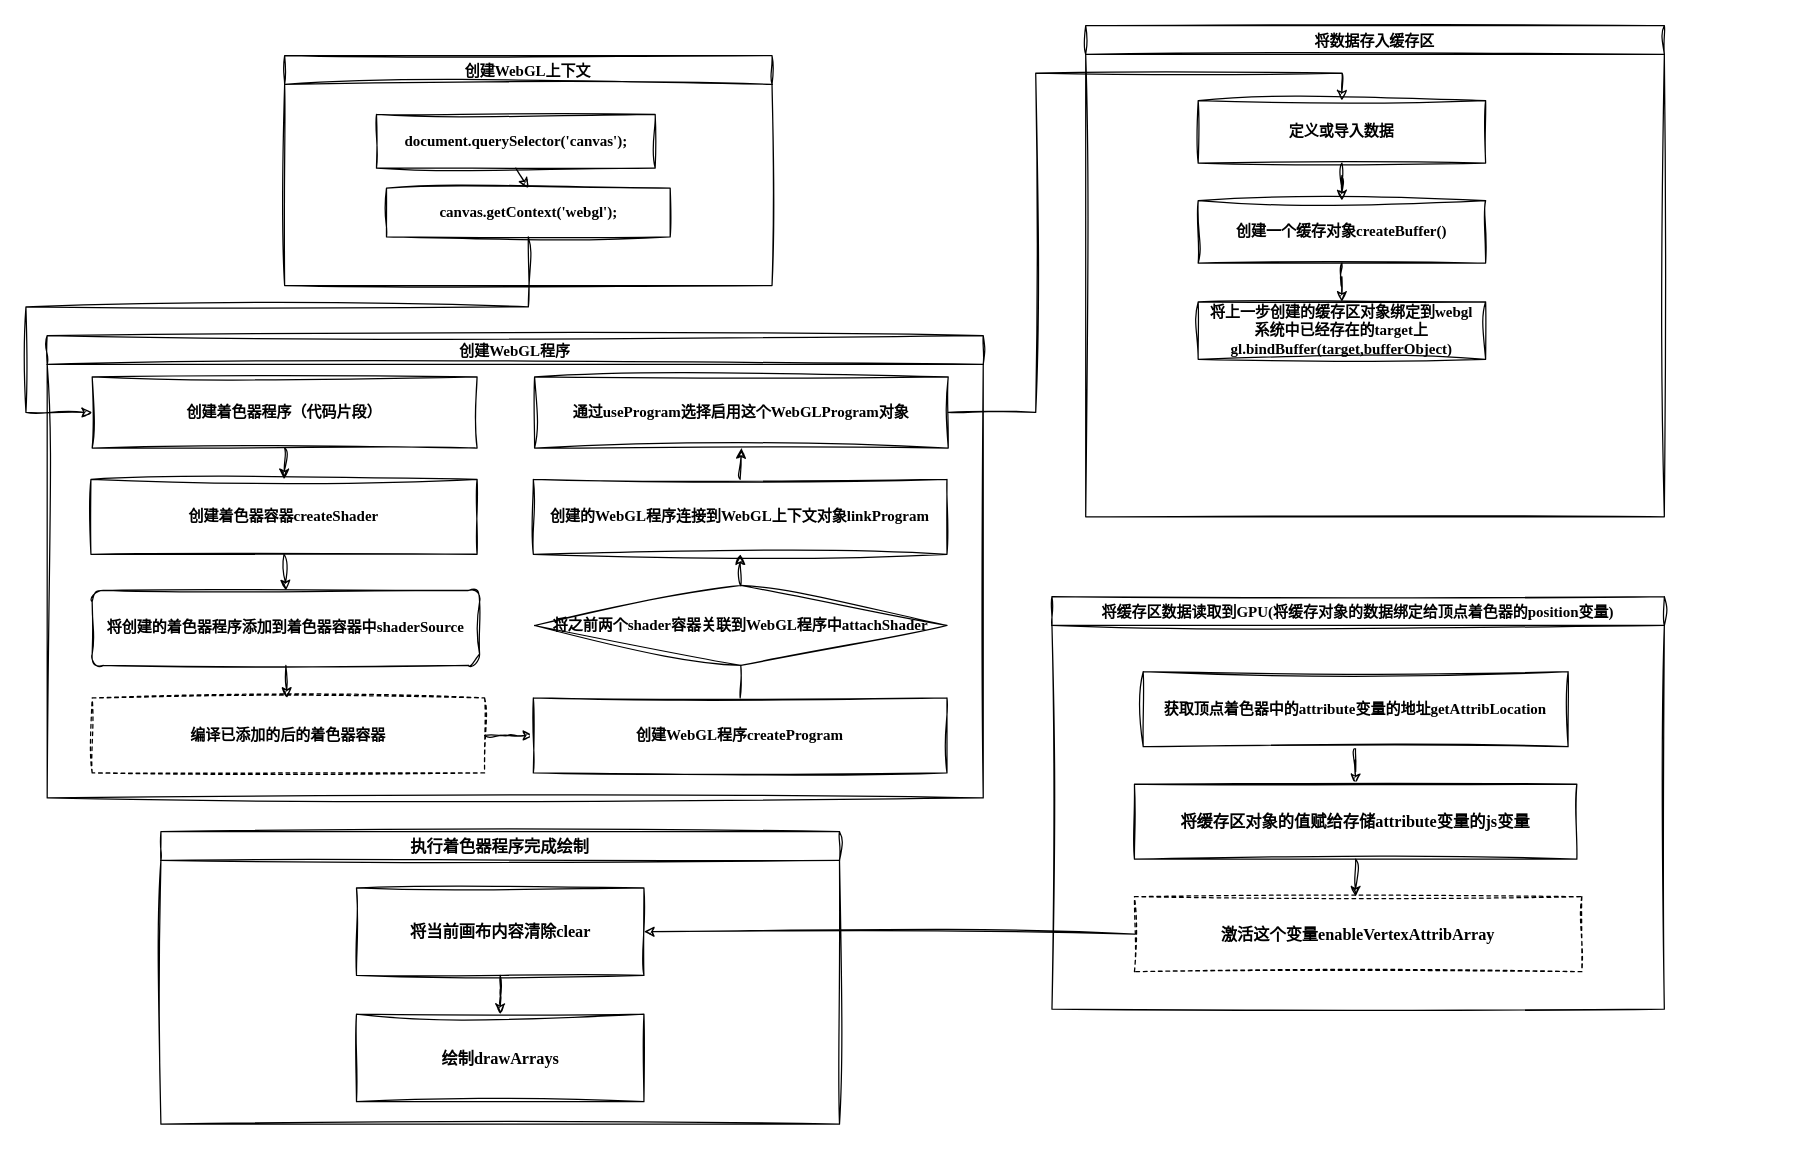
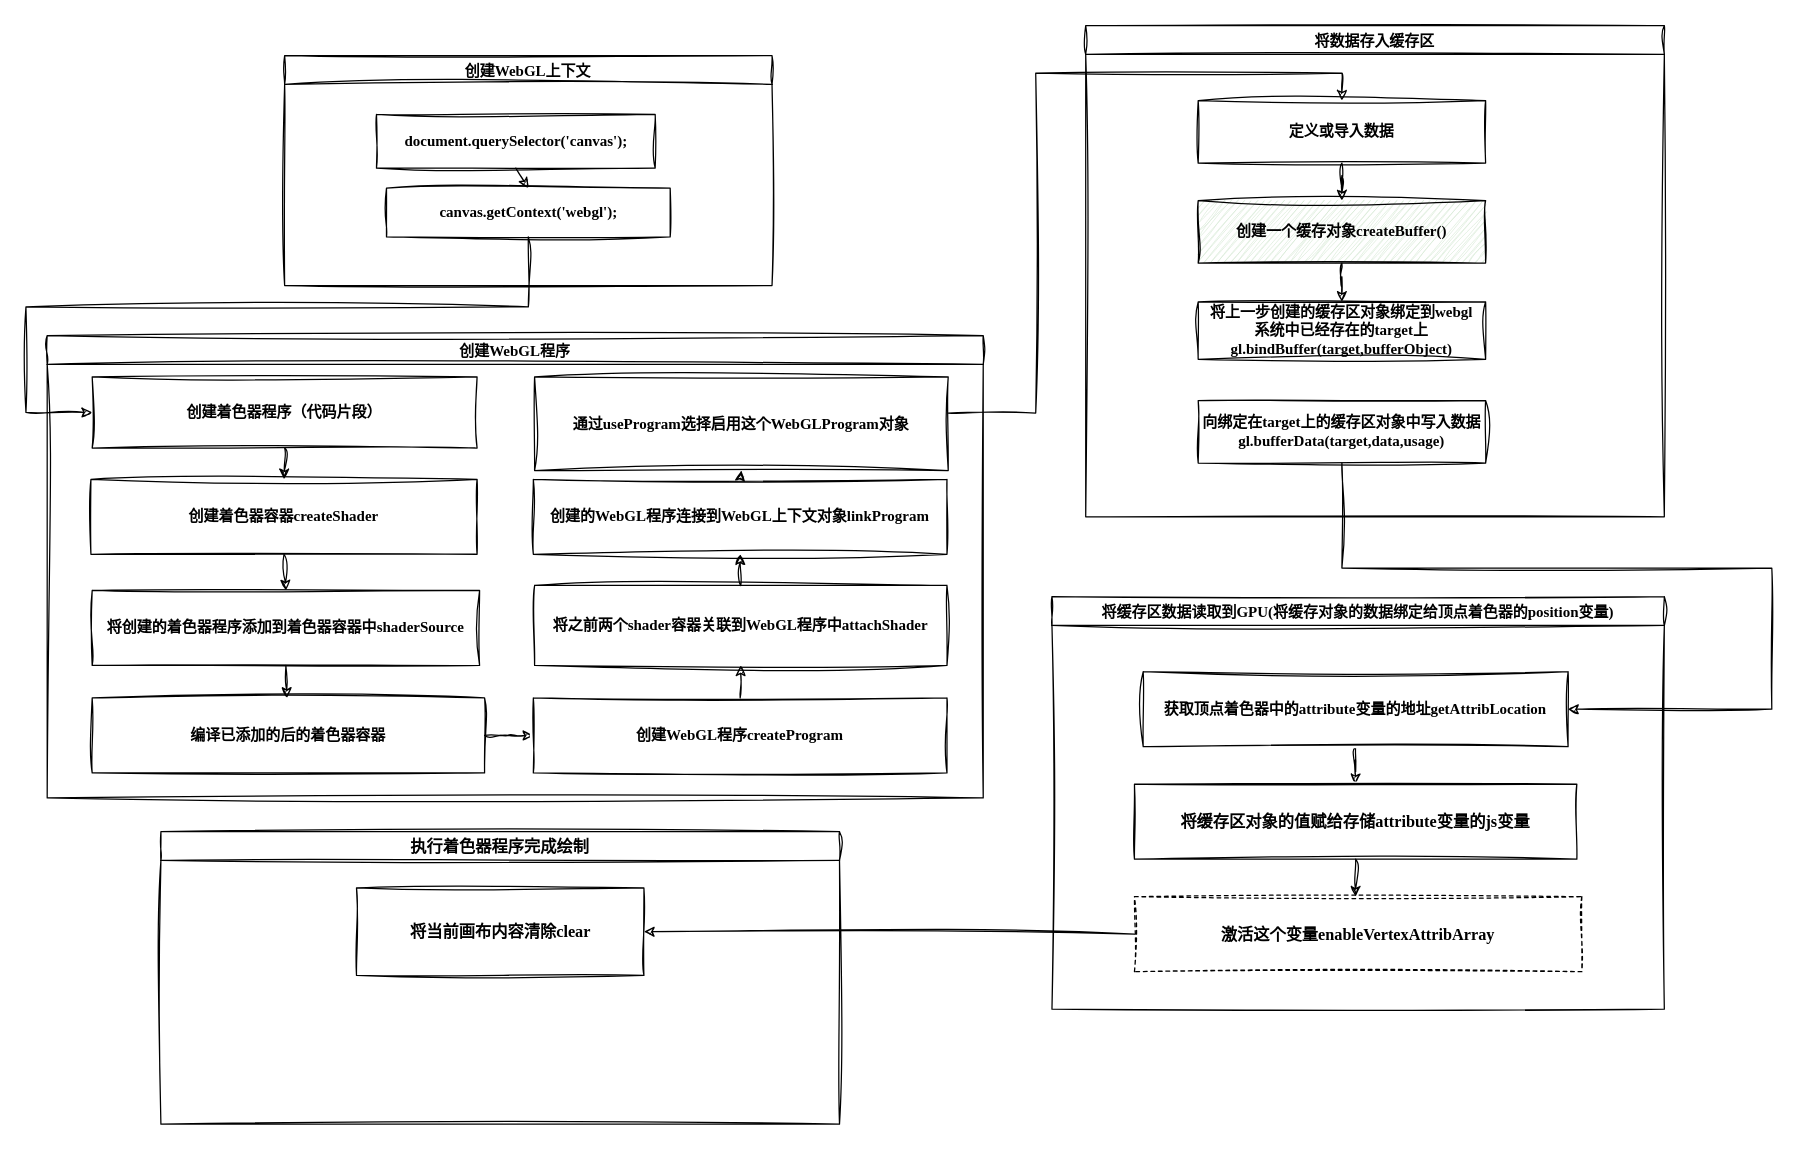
(1342, 232) -> (1342, 232)
(741, 413) -> (741, 424)
none -> (1342, 432)
none -> (1674, 568)
(741, 626) -> (741, 626)
(286, 628) -> (286, 628)
(740, 674) -> (740, 675)
(288, 736) -> (288, 736)
(500, 998) -> none
(500, 1058) -> none
